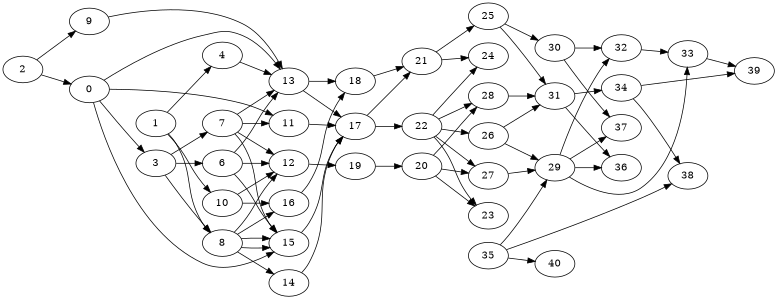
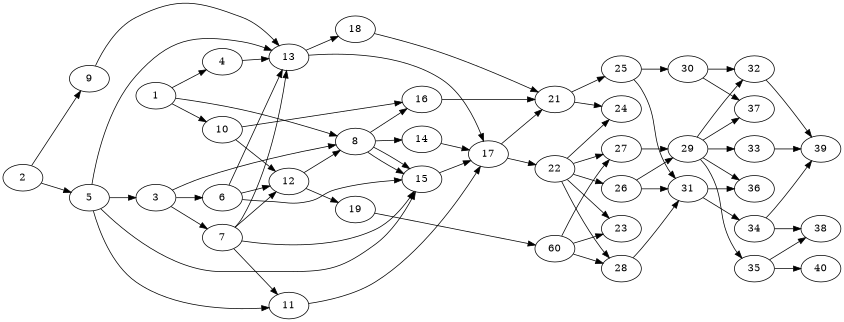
(651, 51) -> (787, 105)
(89, 89) -> (89, 198)
(323, 147) -> (485, 99)
(422, 166) -> (555, 249)
(253, 208) -> (319, 163)
(523, 217) -> (720, 203)
